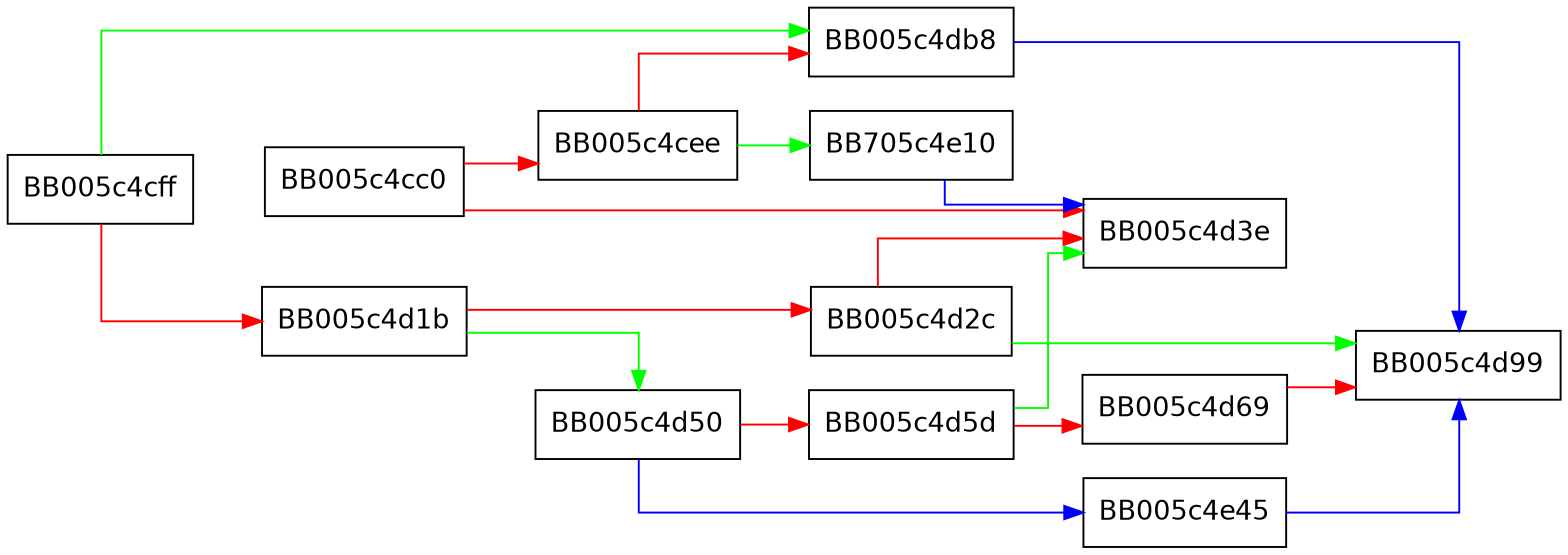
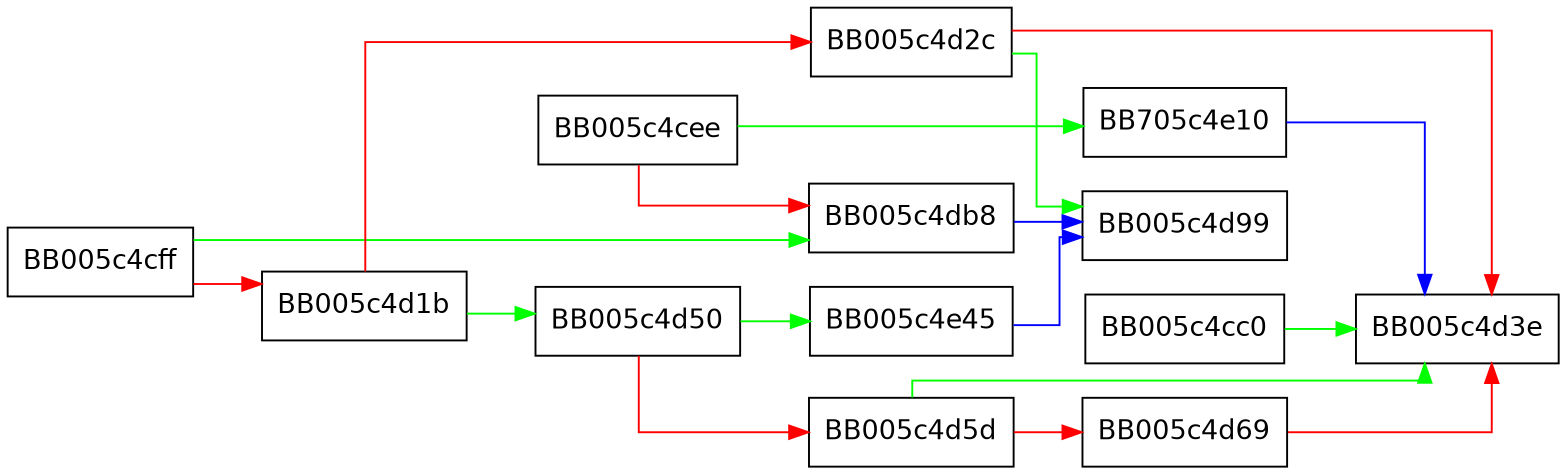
(491, 164) -> none
(764, 210) -> (1311, 329)
(1312, 387) -> (1414, 432)
(825, 513) -> (766, 321)
